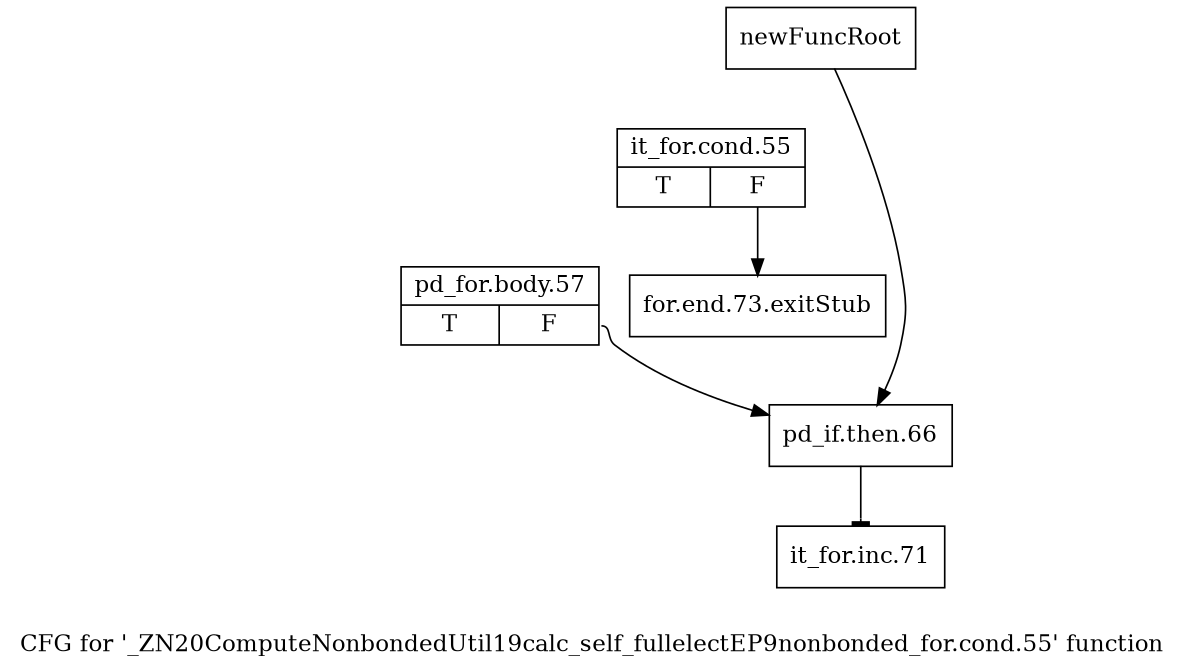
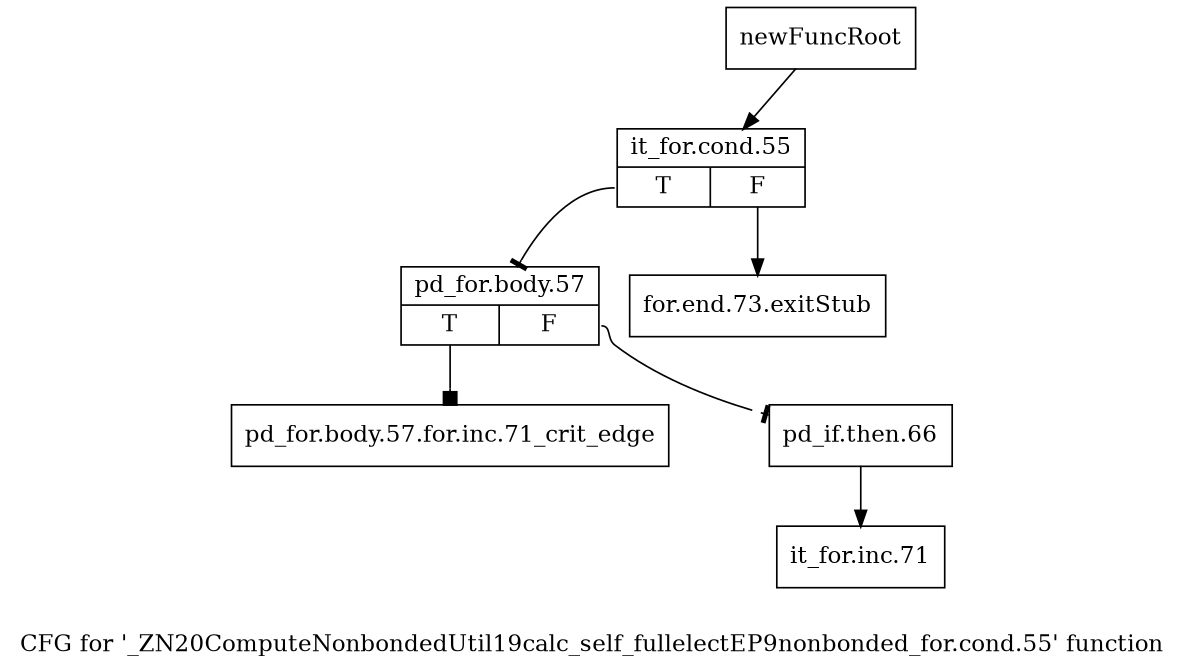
none -> (559, 212)
(892, 227) -> (775, 93)
(669, 378) -> (669, 378)
none -> (450, 436)
(861, 492) -> (861, 492)
